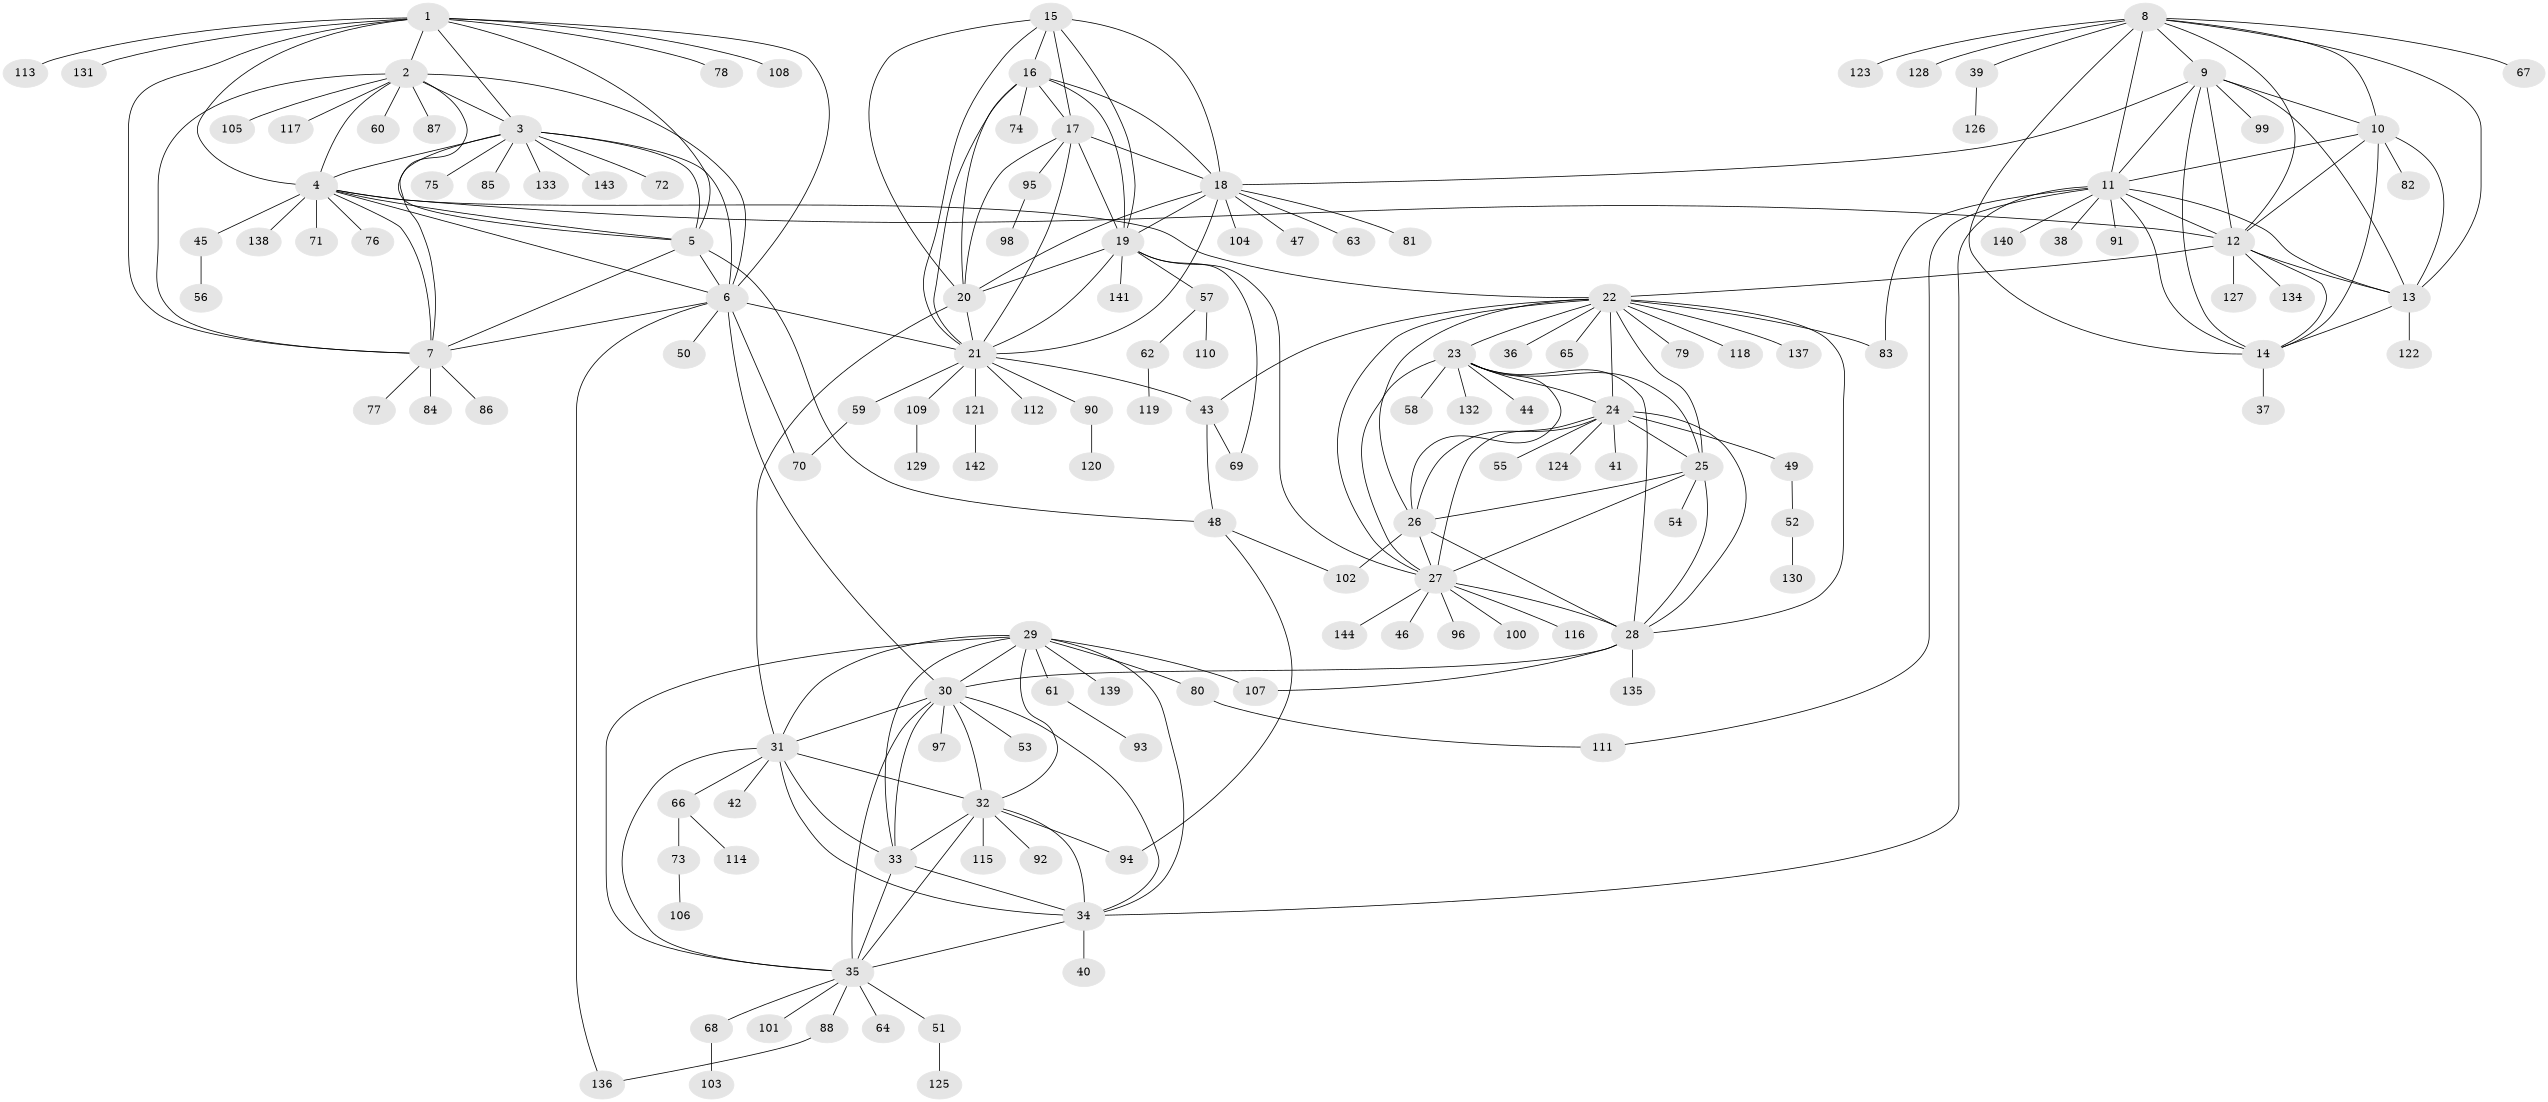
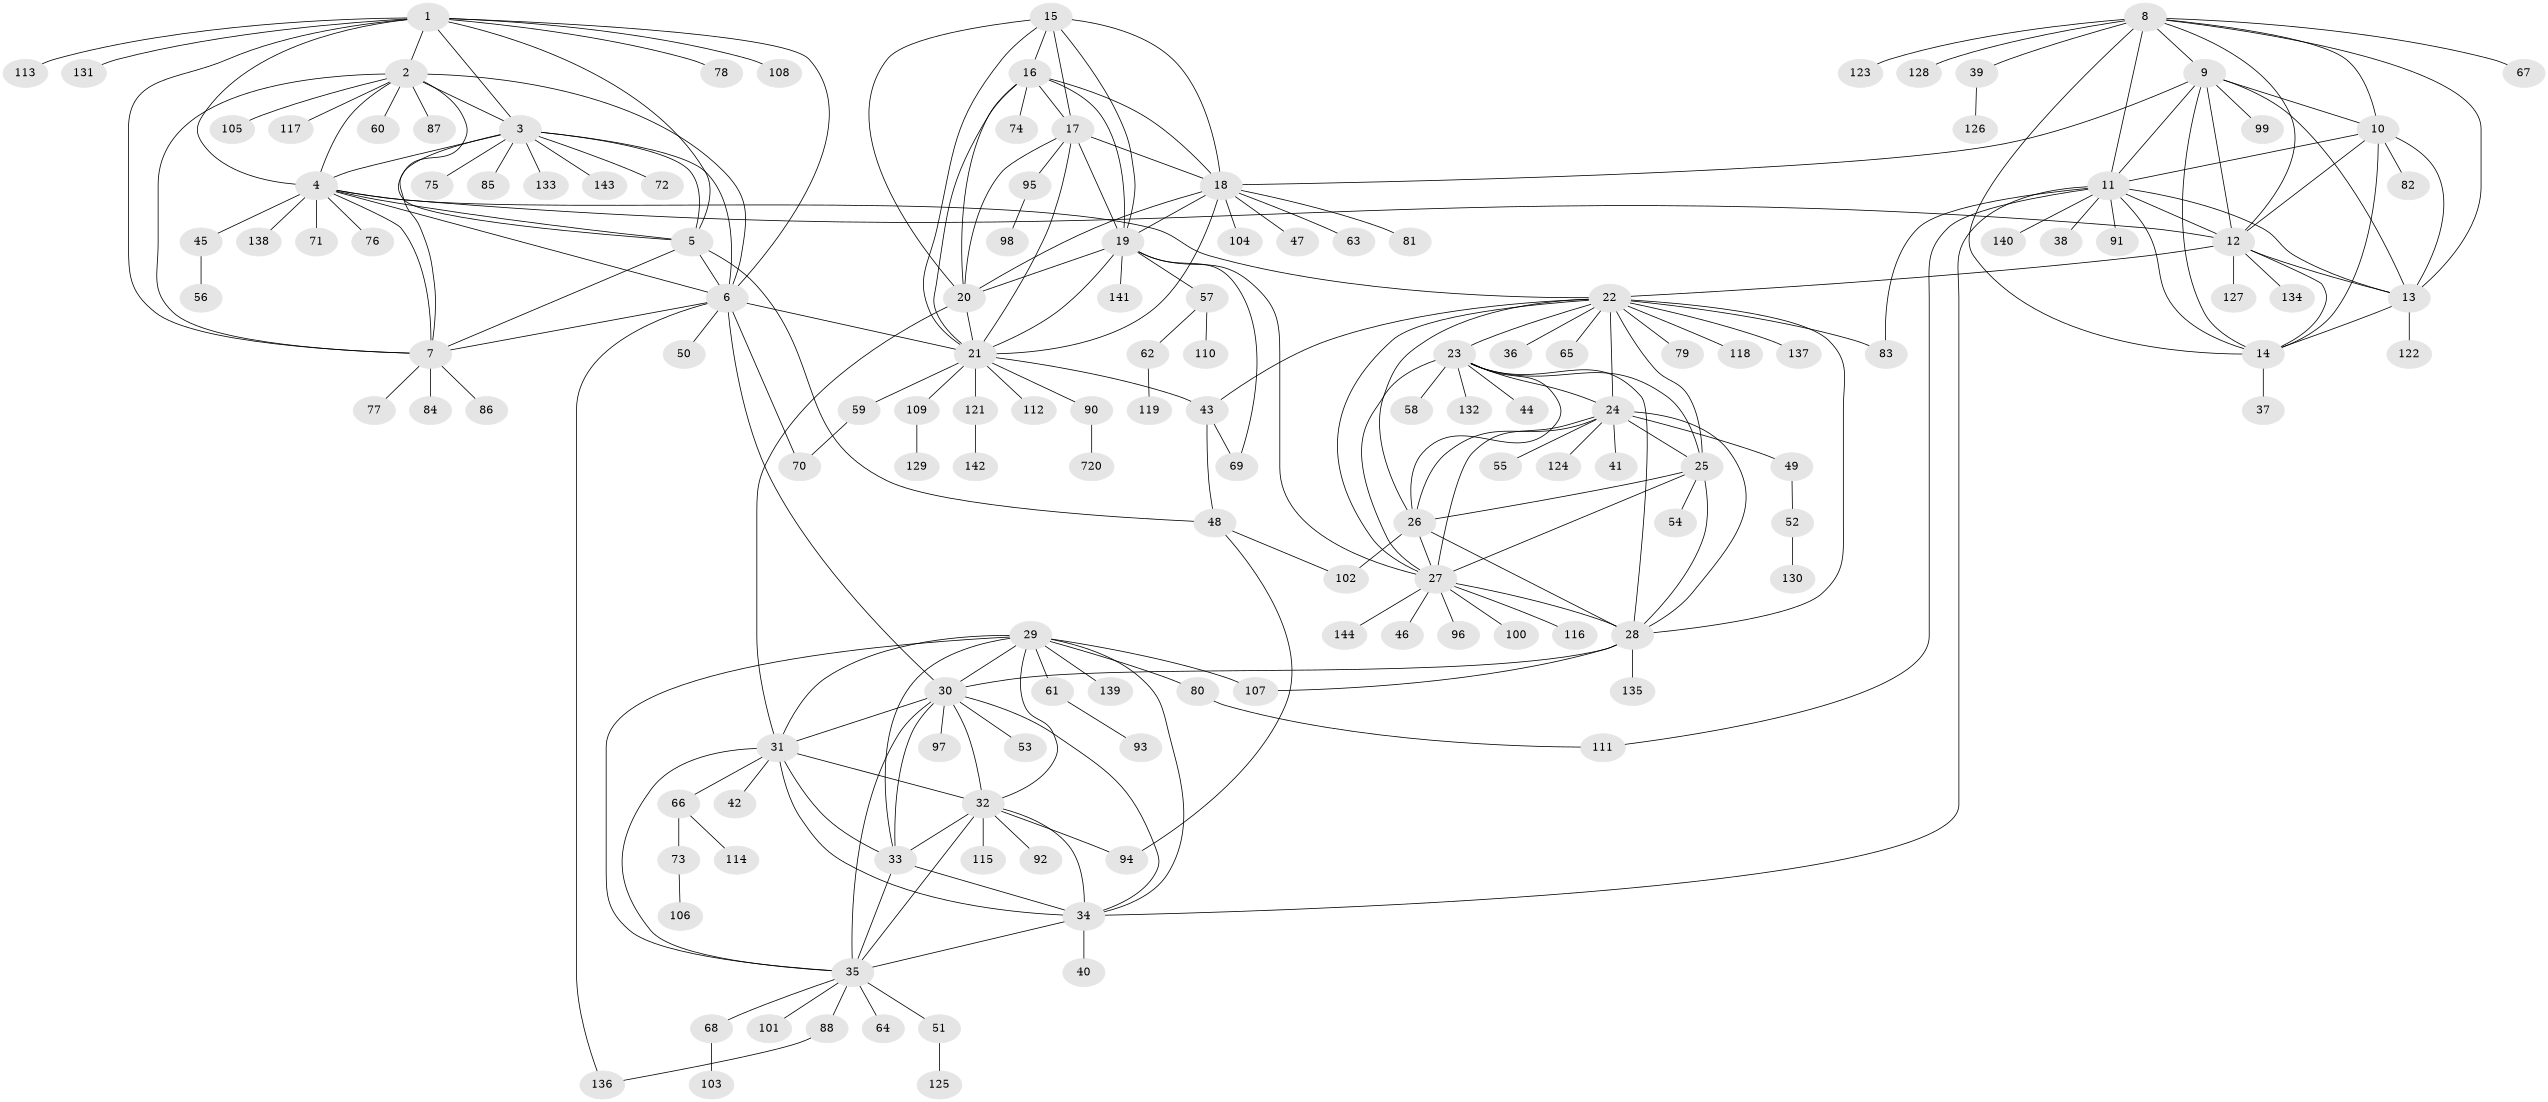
(1092, 467) -> (1092, 467)
